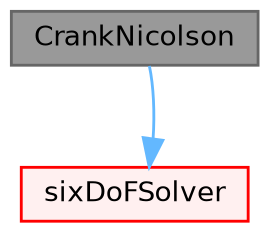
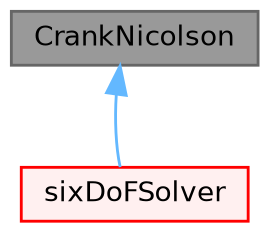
(154, 102) -> (116, 131)
